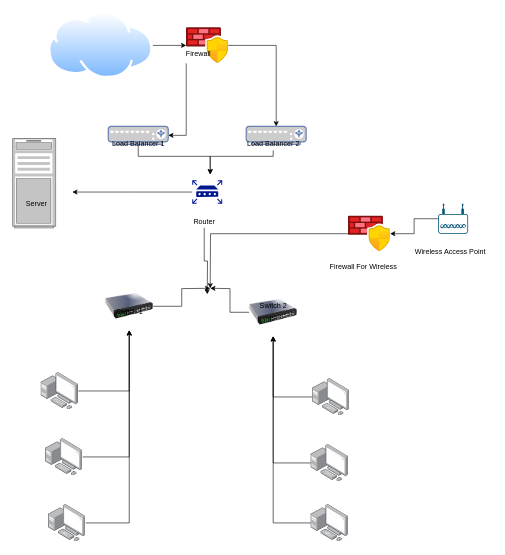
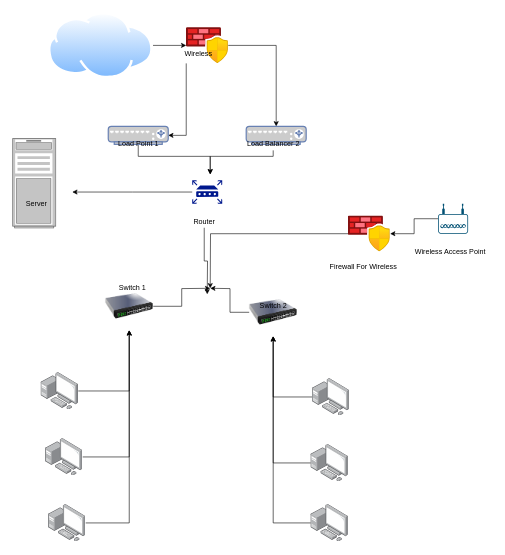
(199, 54) -> (199, 54)
(139, 144) -> (139, 144)
(129, 312) -> (132, 288)
